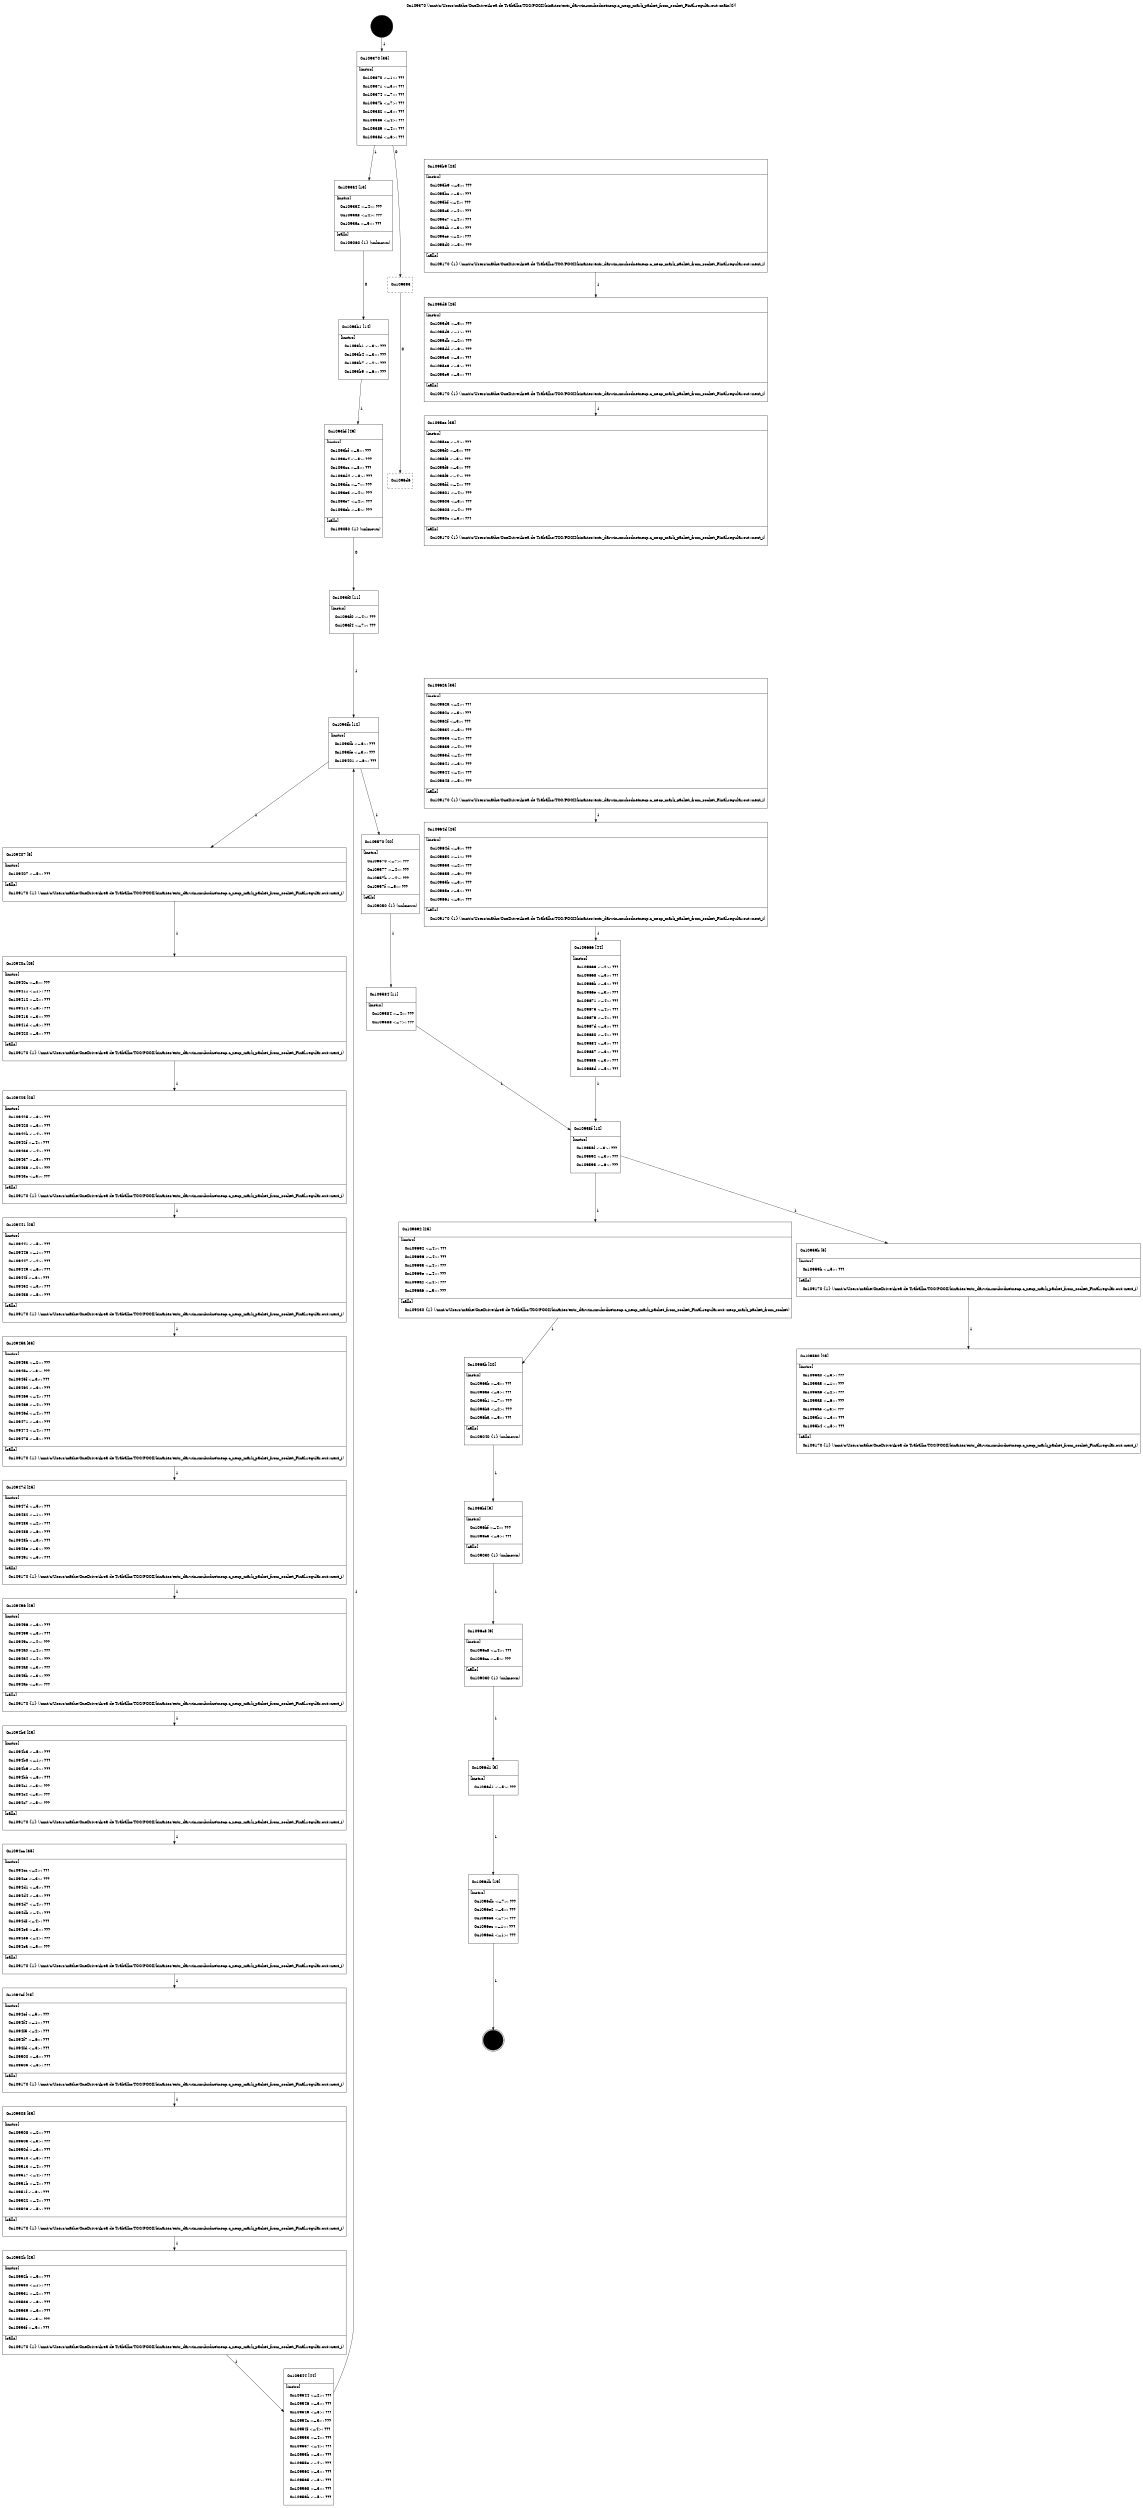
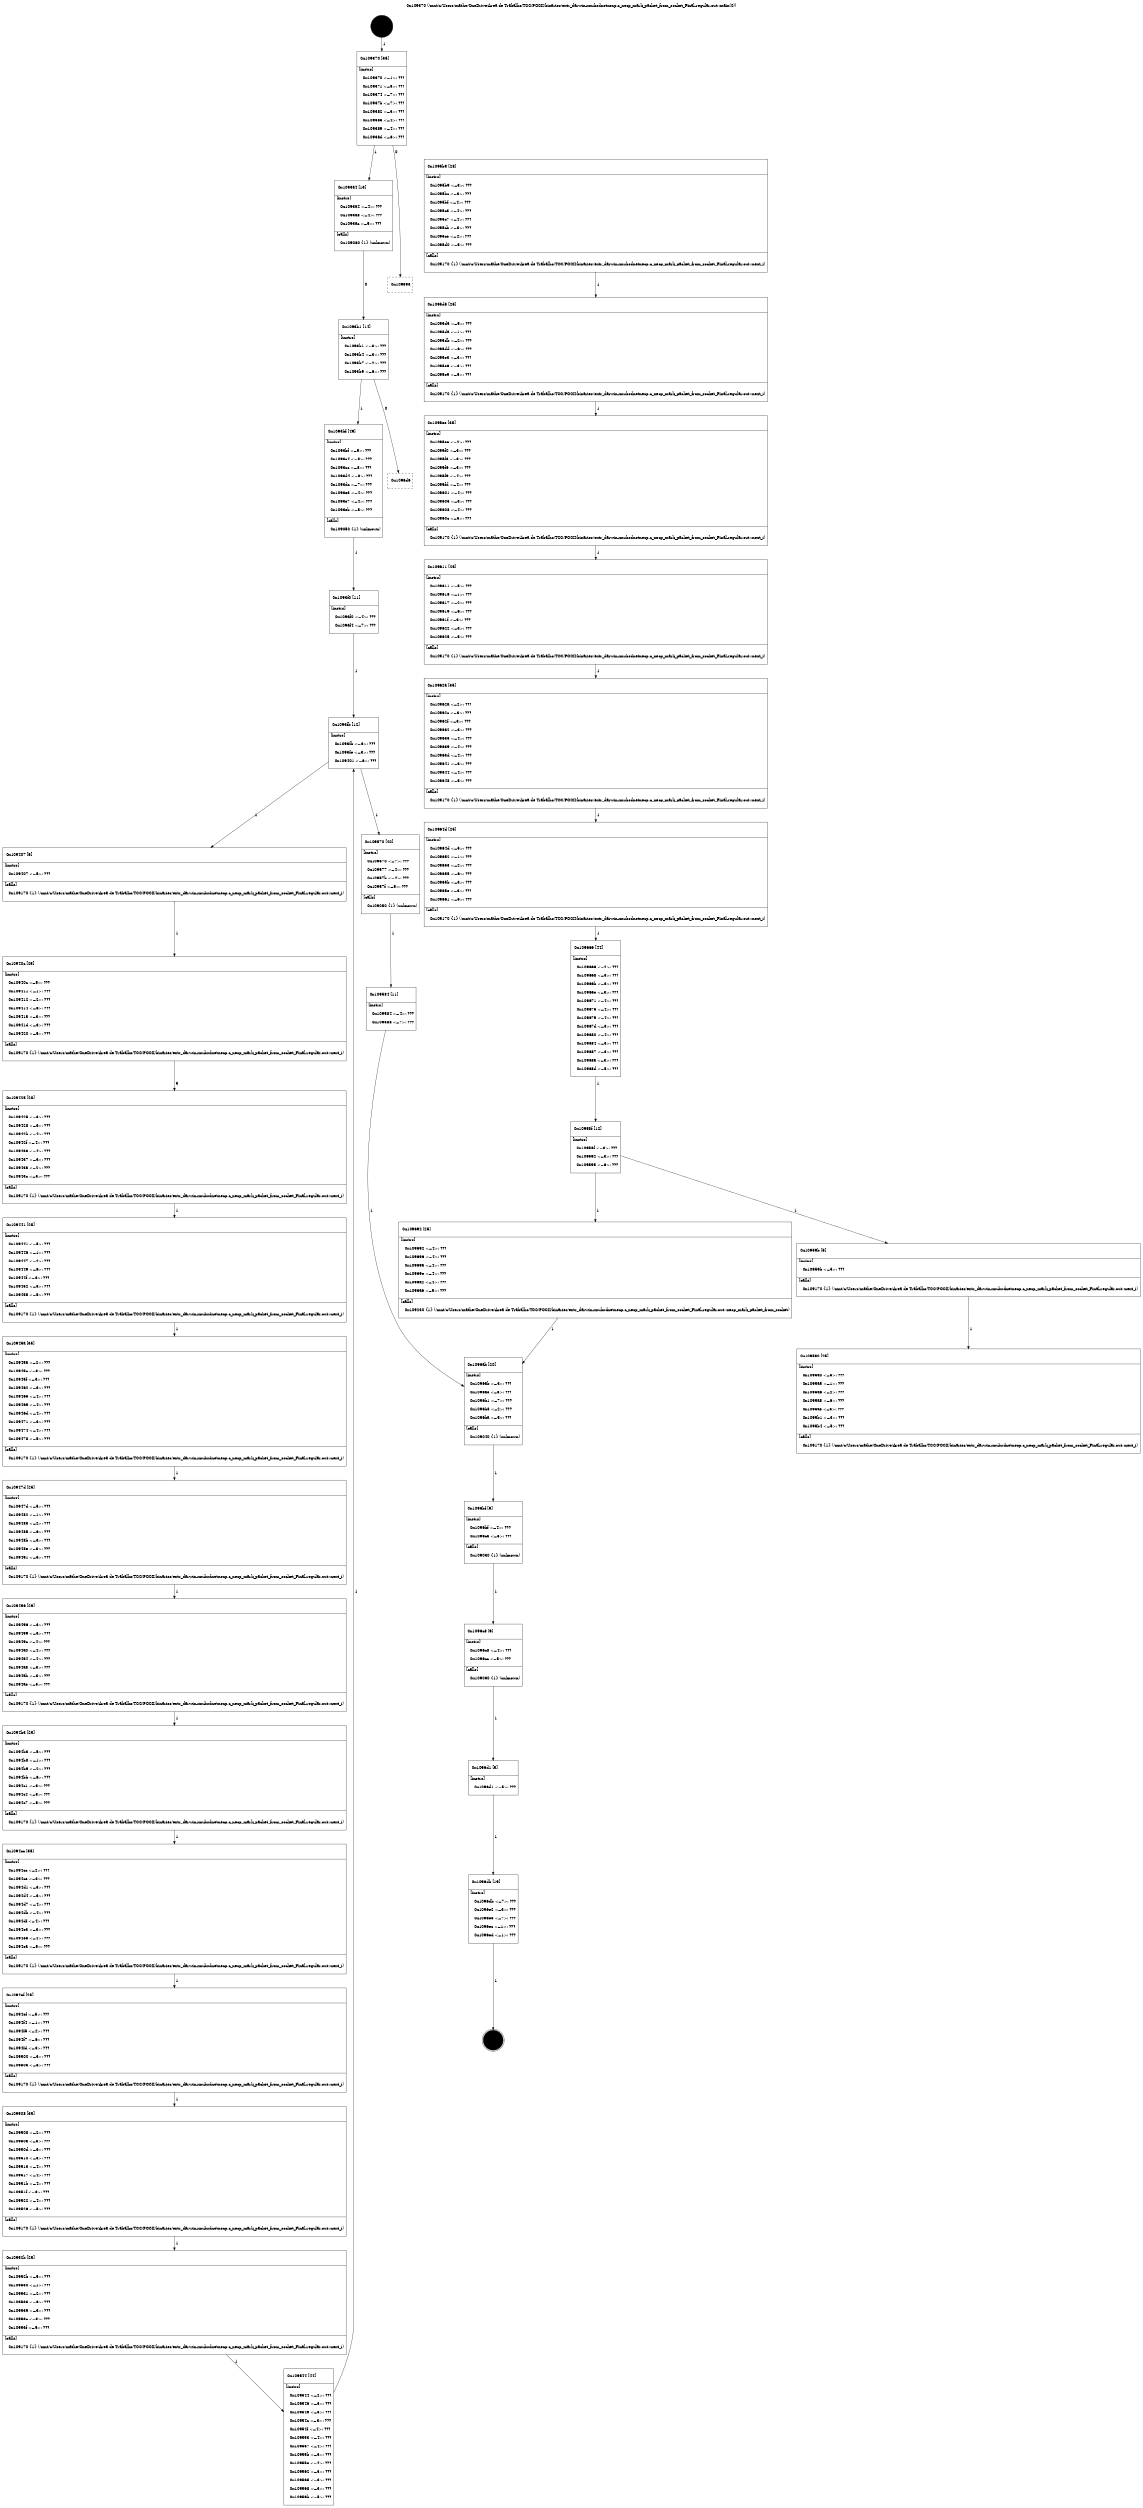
(400, 381) -> (387, 425)
(356, 553) -> (356, 553)
none -> (596, 612)
(492, 1077) -> (371, 1223)
(176, 1084) -> (176, 1084)
